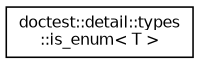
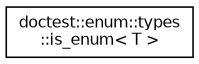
(100, 32) -> (100, 32)
